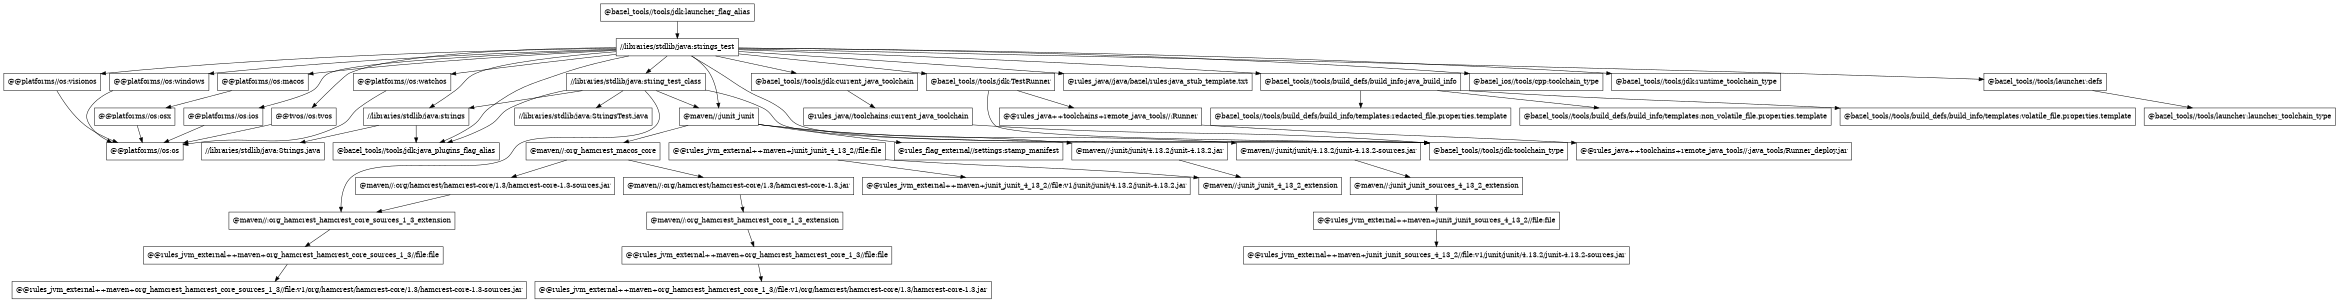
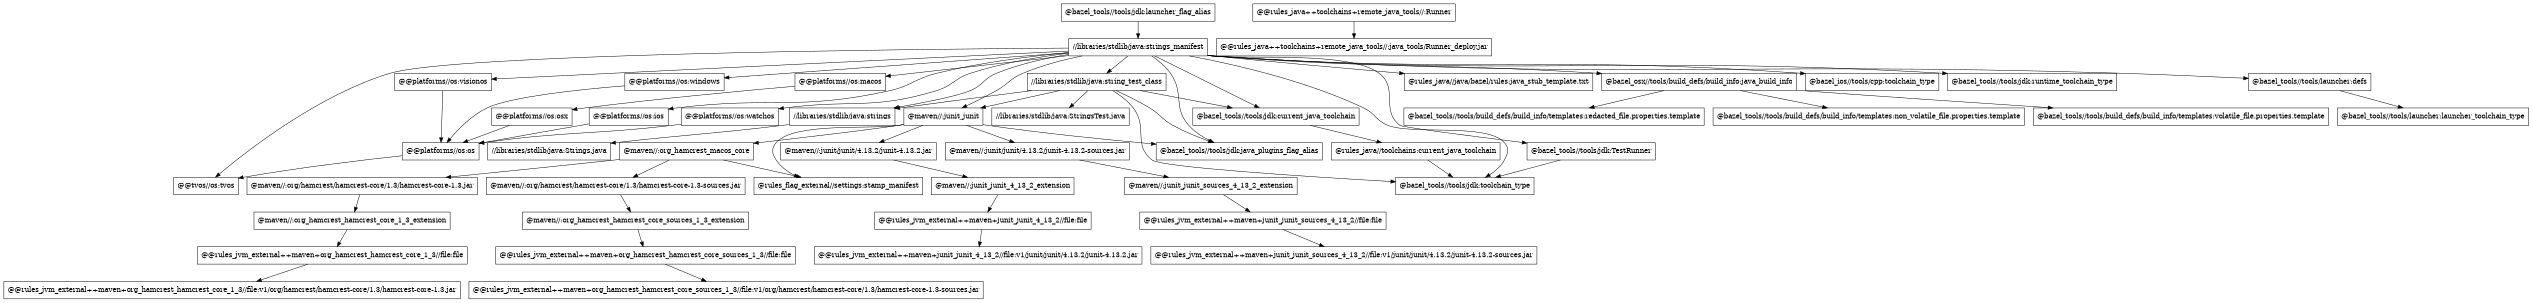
(677, 47) -> (1138, 47)
(1361, 82) -> (1699, 82)
(1043, 99) -> none
(416, 132) -> (1067, 135)
(230, 133) -> (323, 165)
(510, 155) -> (1184, 99)
none -> (760, 168)
(1040, 168) -> (994, 201)
